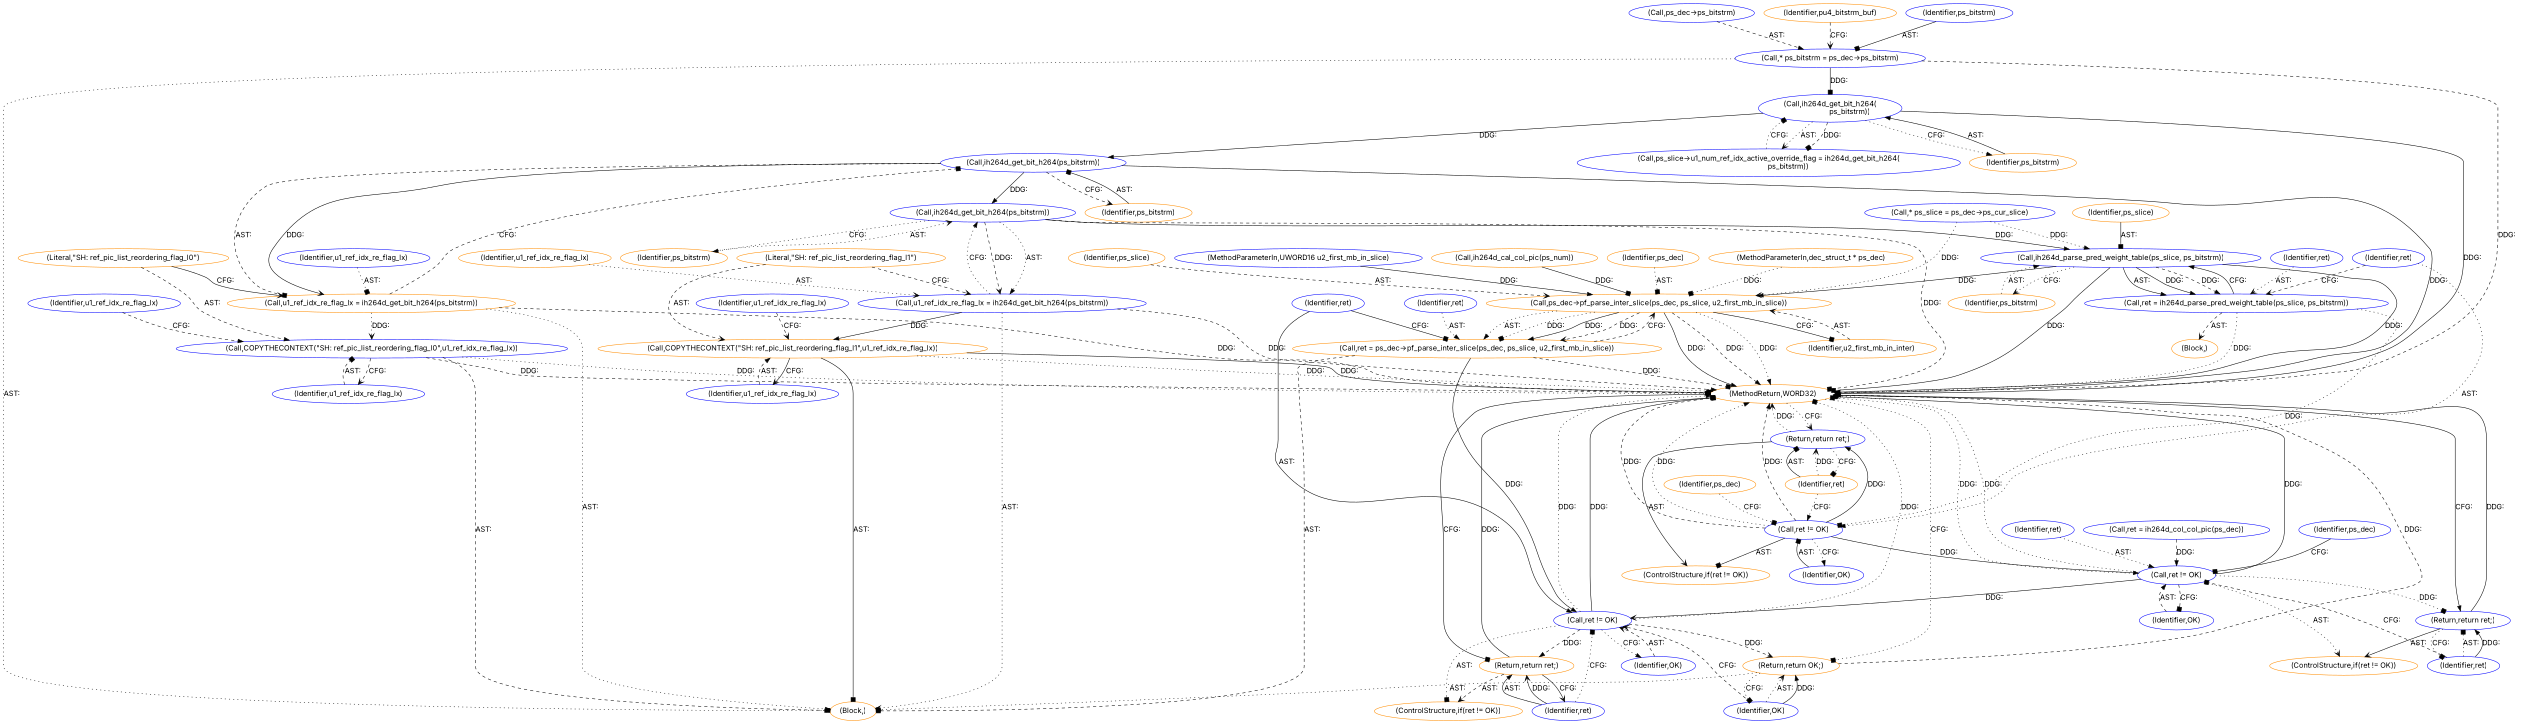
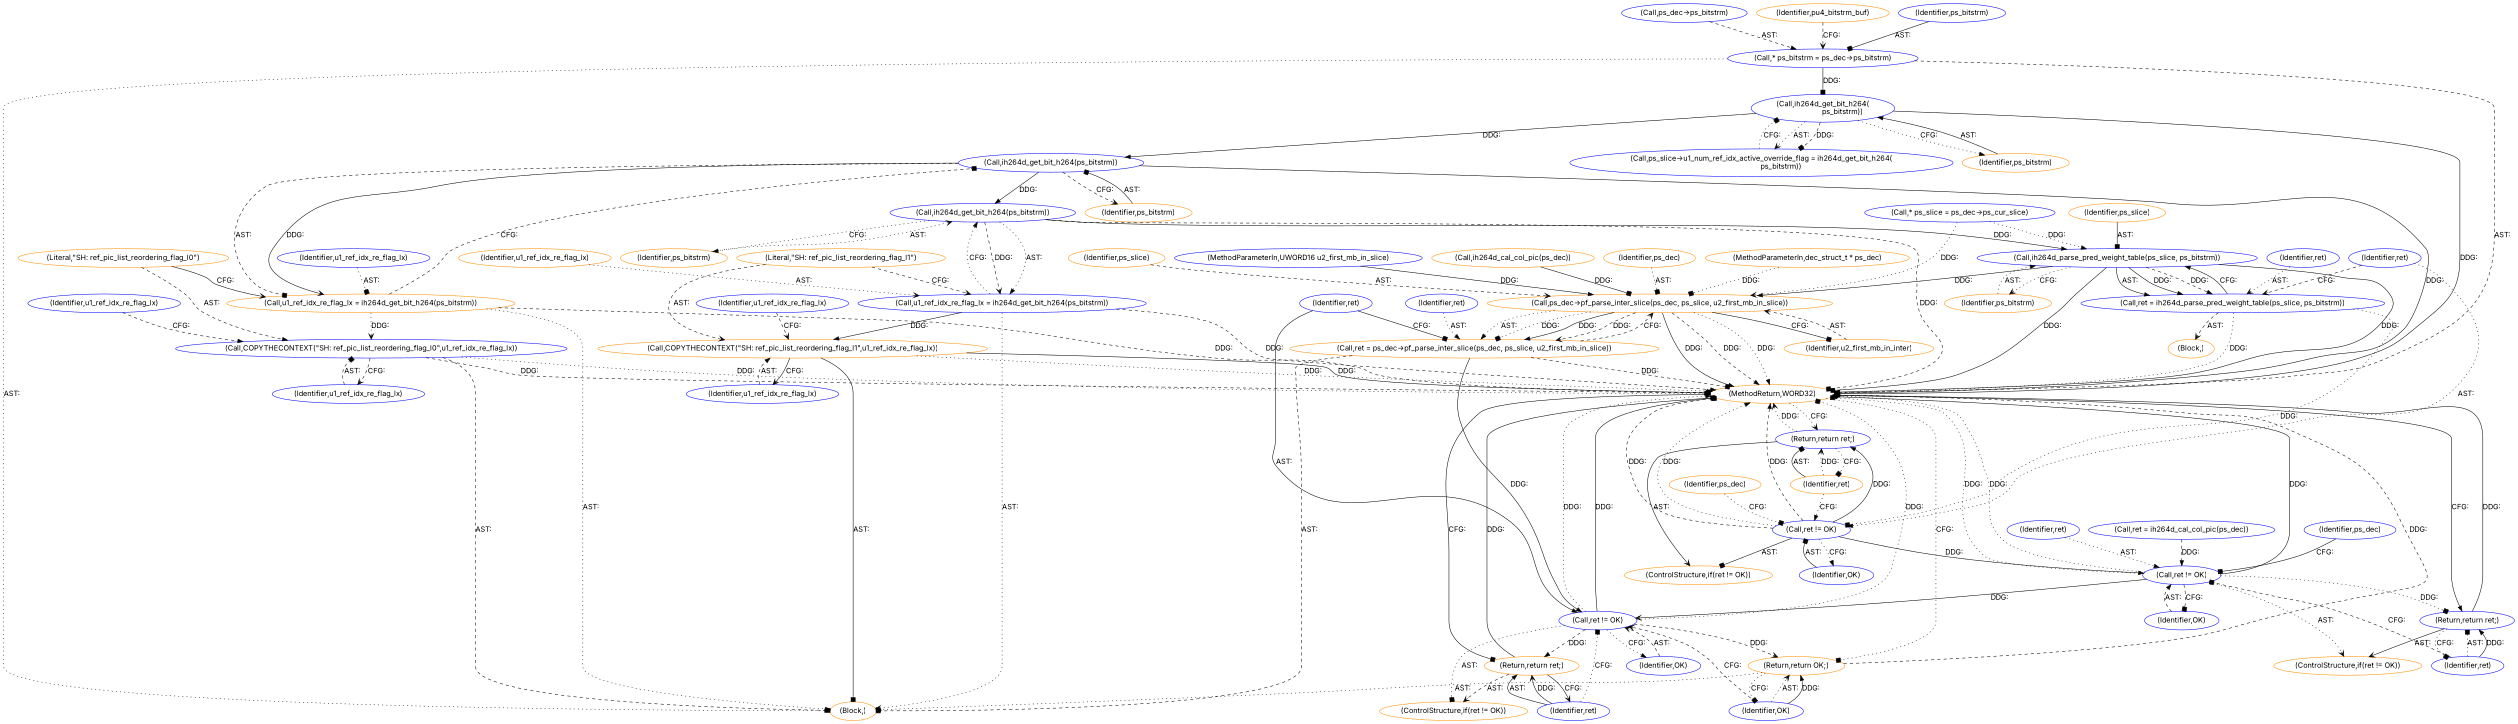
(2508, 235) -> (2503, 235)
(1515, 258) -> (1513, 258)
(2177, 530) -> (2182, 530)
